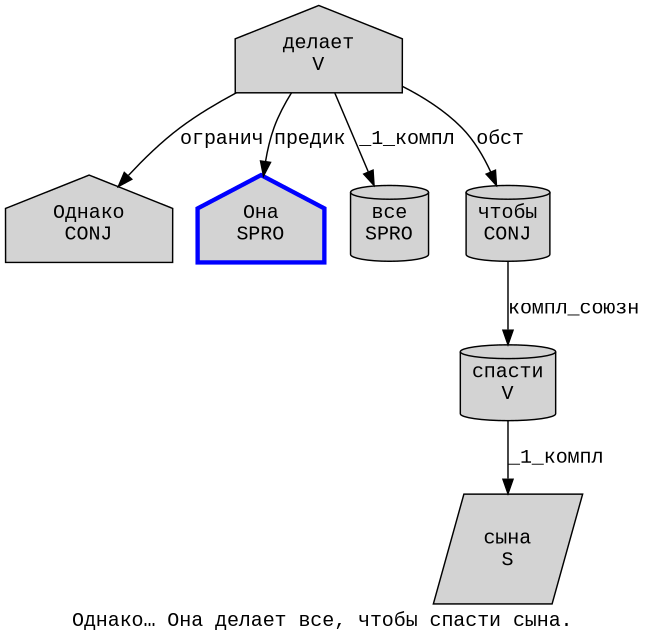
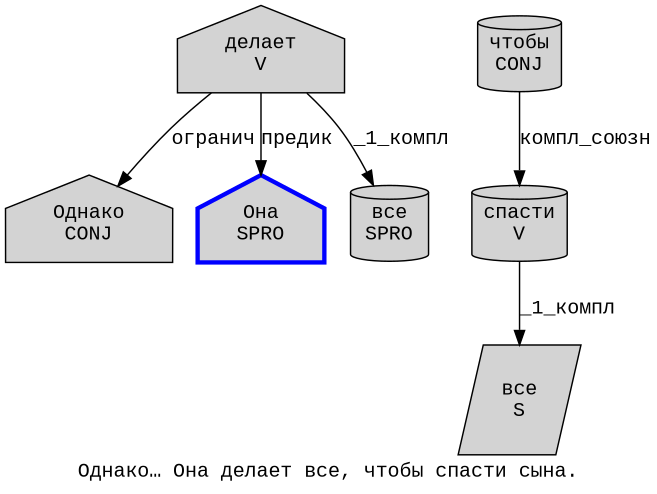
(455, 121) -> none
(508, 549) -> (520, 400)
